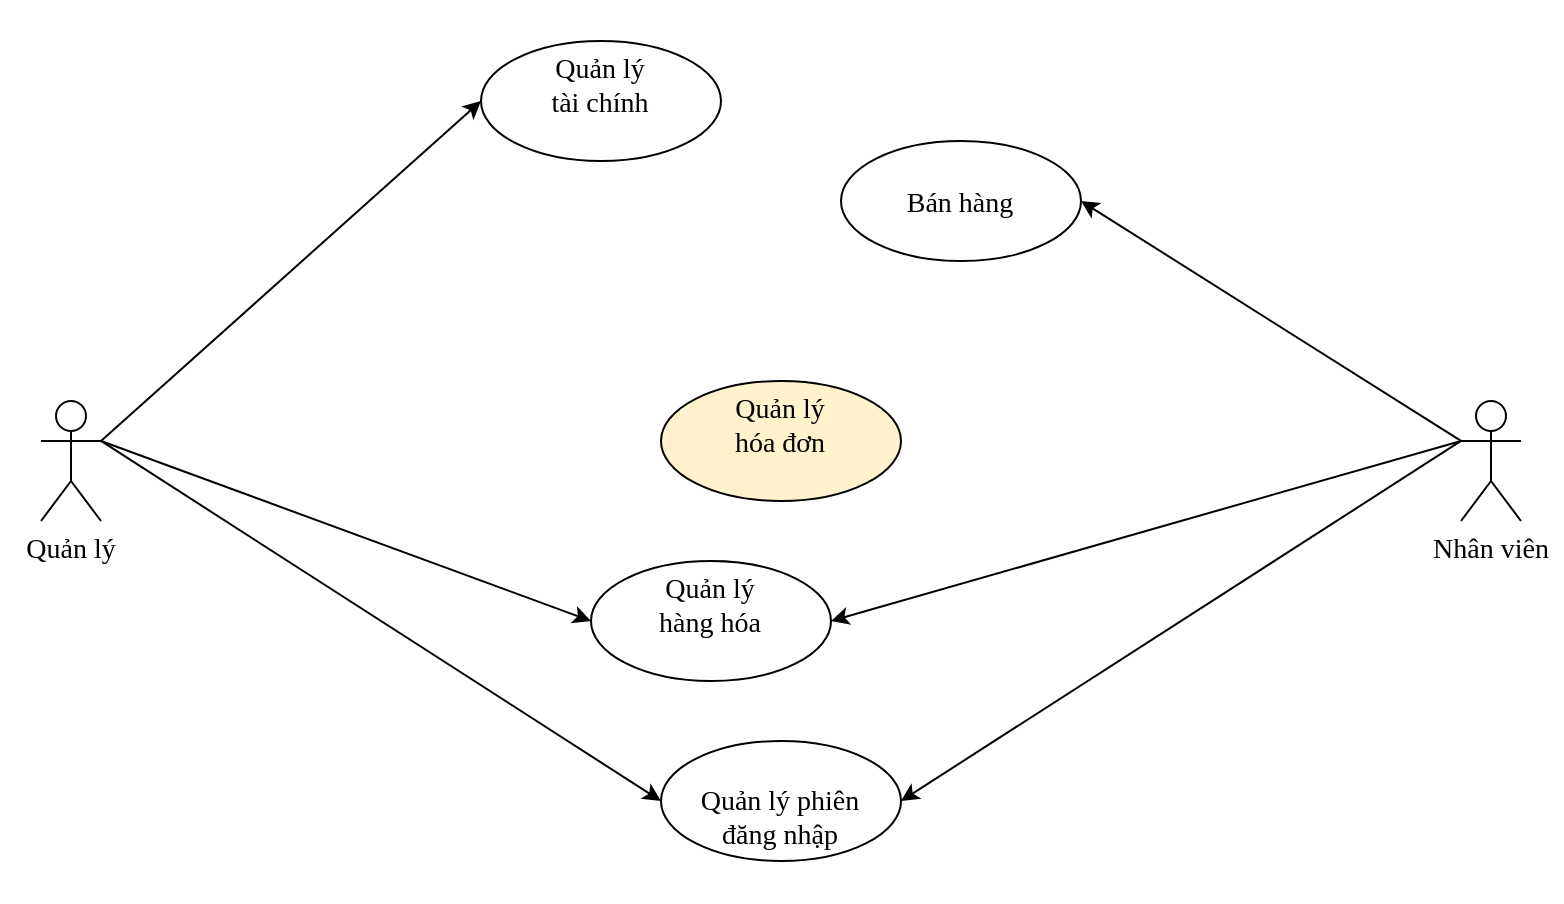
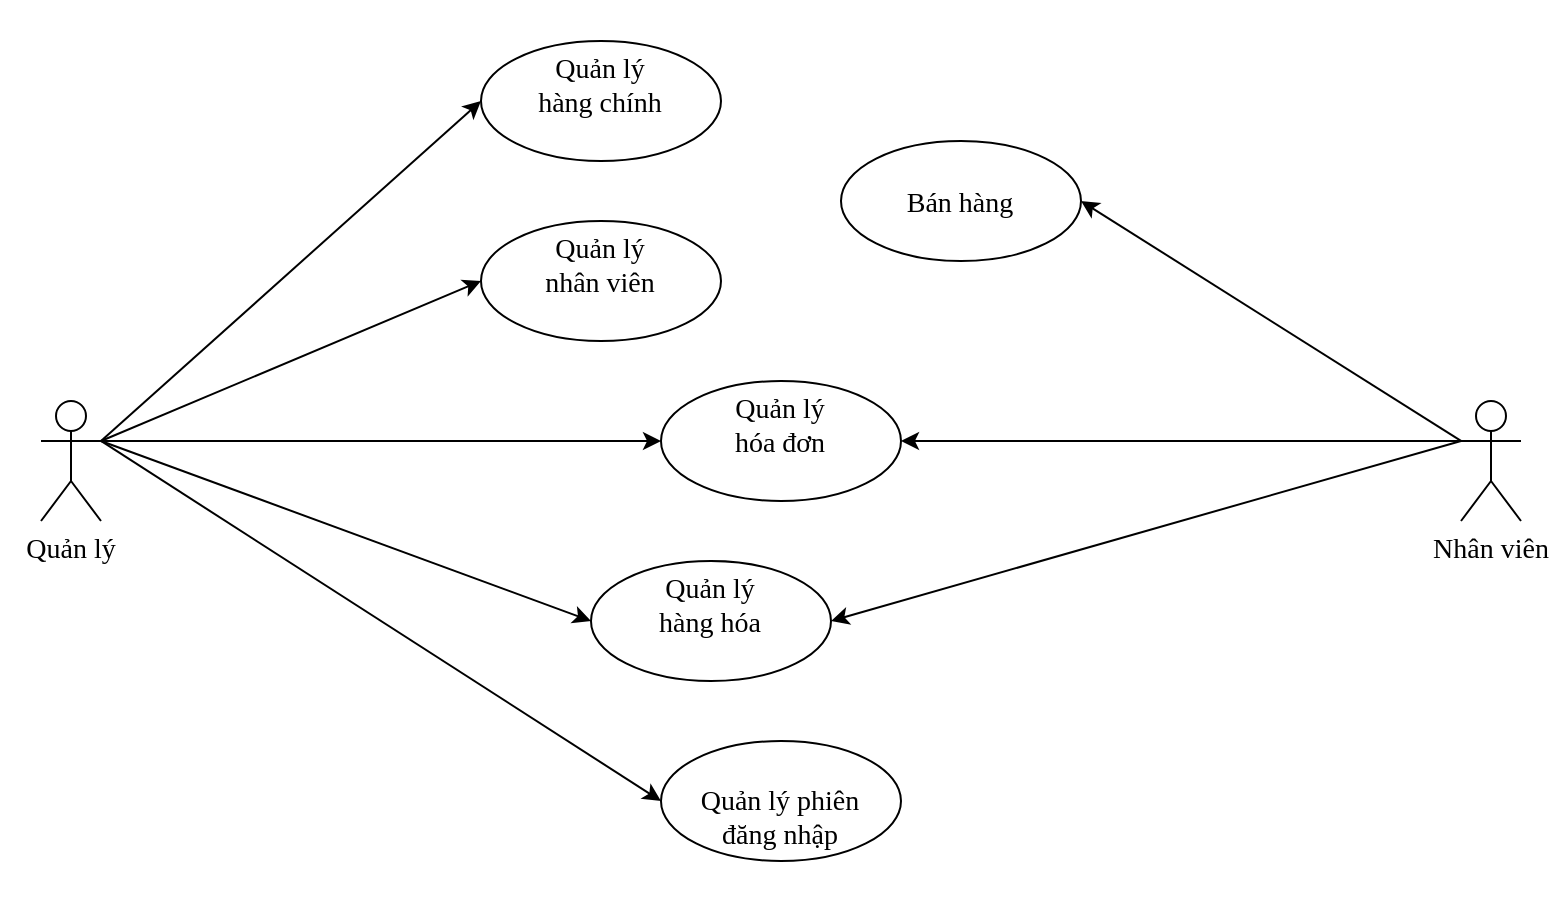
(601, 89) -> (601, 89)
none -> (601, 281)
none -> (288, 362)
none -> (379, 441)
(781, 441) -> (781, 441)
(1184, 619) -> (1180, 441)
